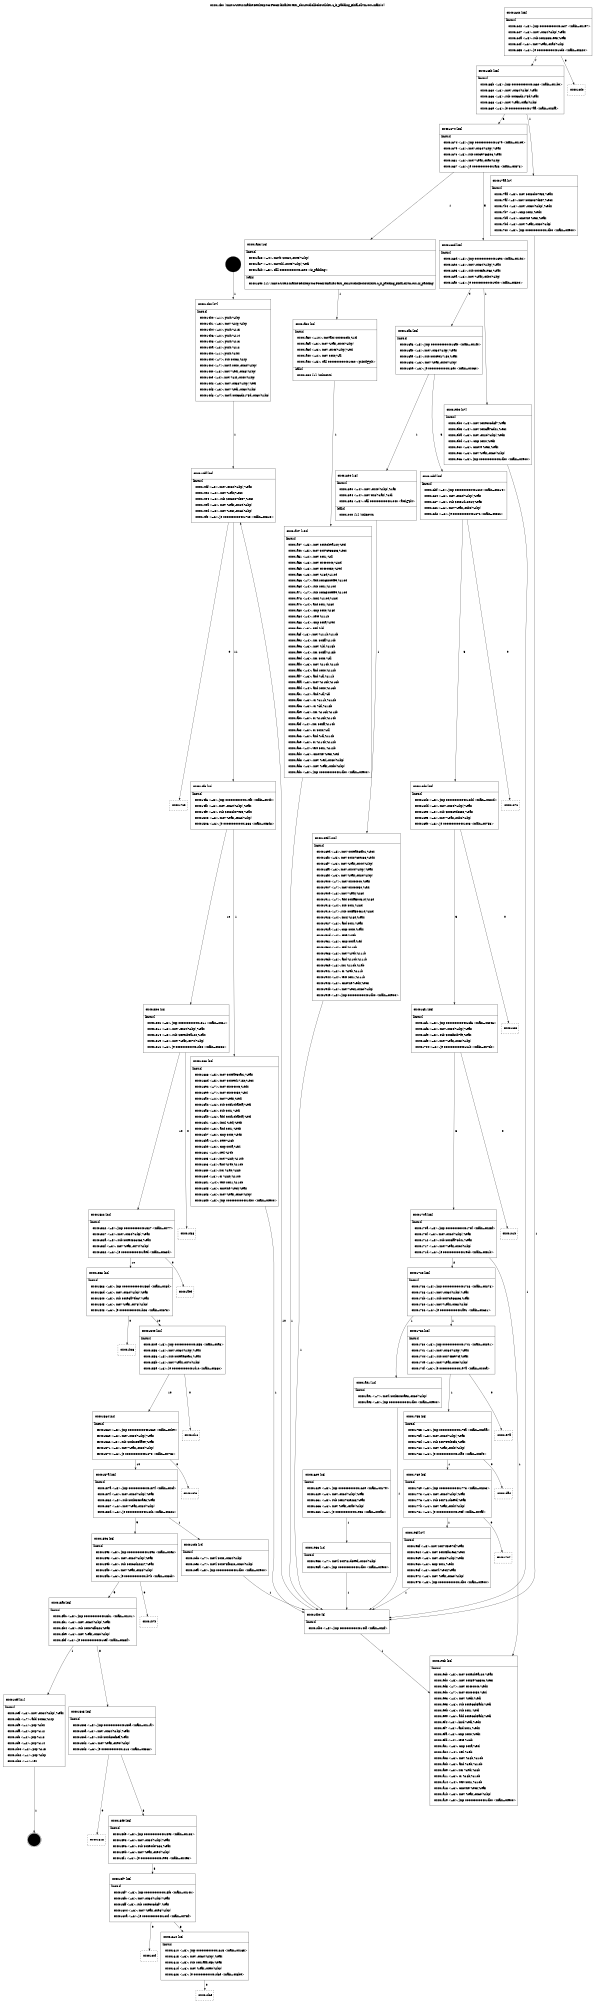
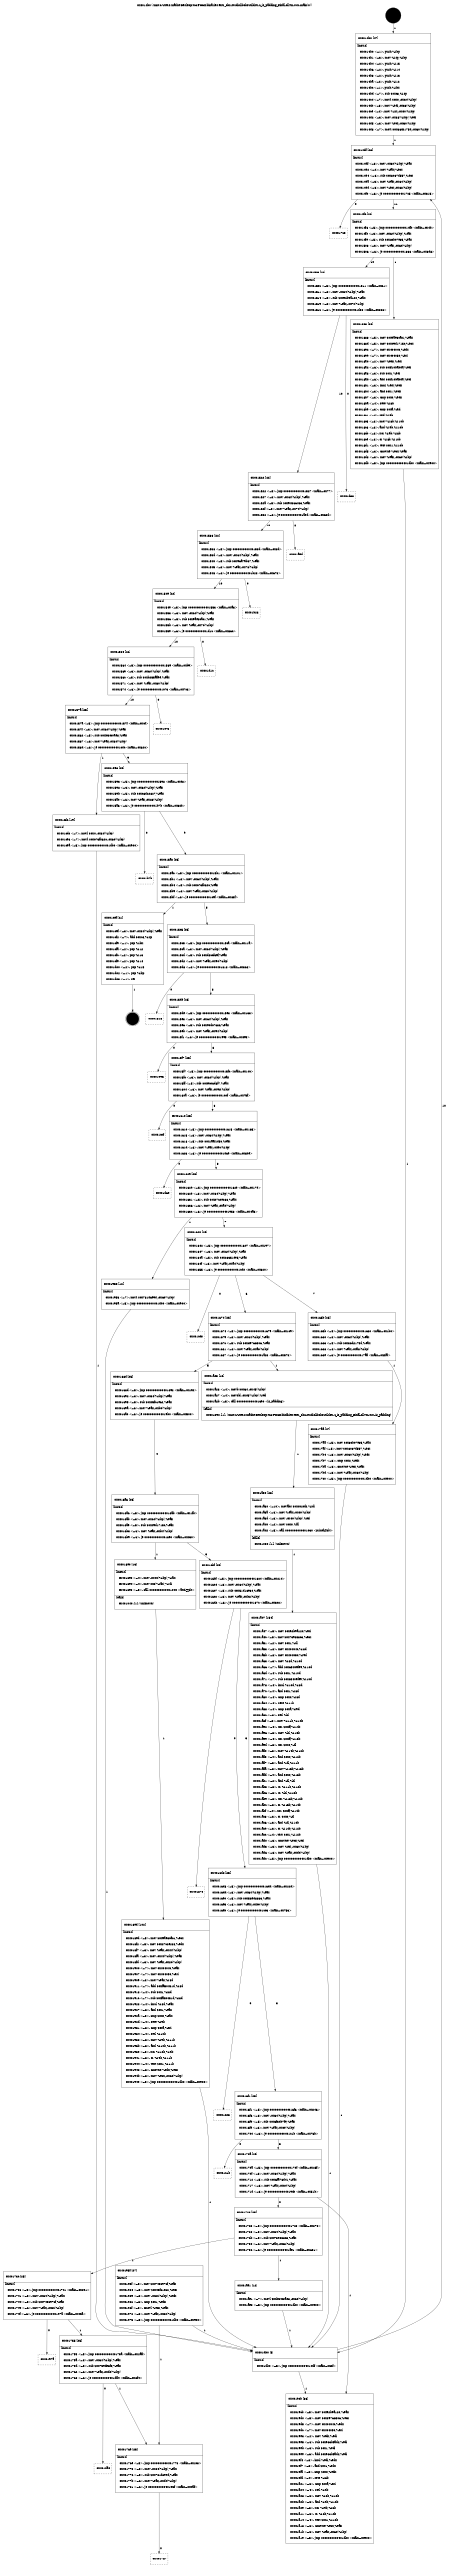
(502, 118) -> (240, 1293)
(488, 435) -> none
none -> (156, 1077)
none -> (216, 1163)
none -> (223, 1221)
(447, 1522) -> (159, 2384)
